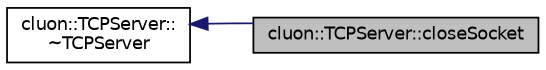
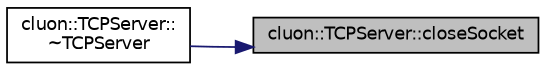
(231, 23) -> (213, 47)
